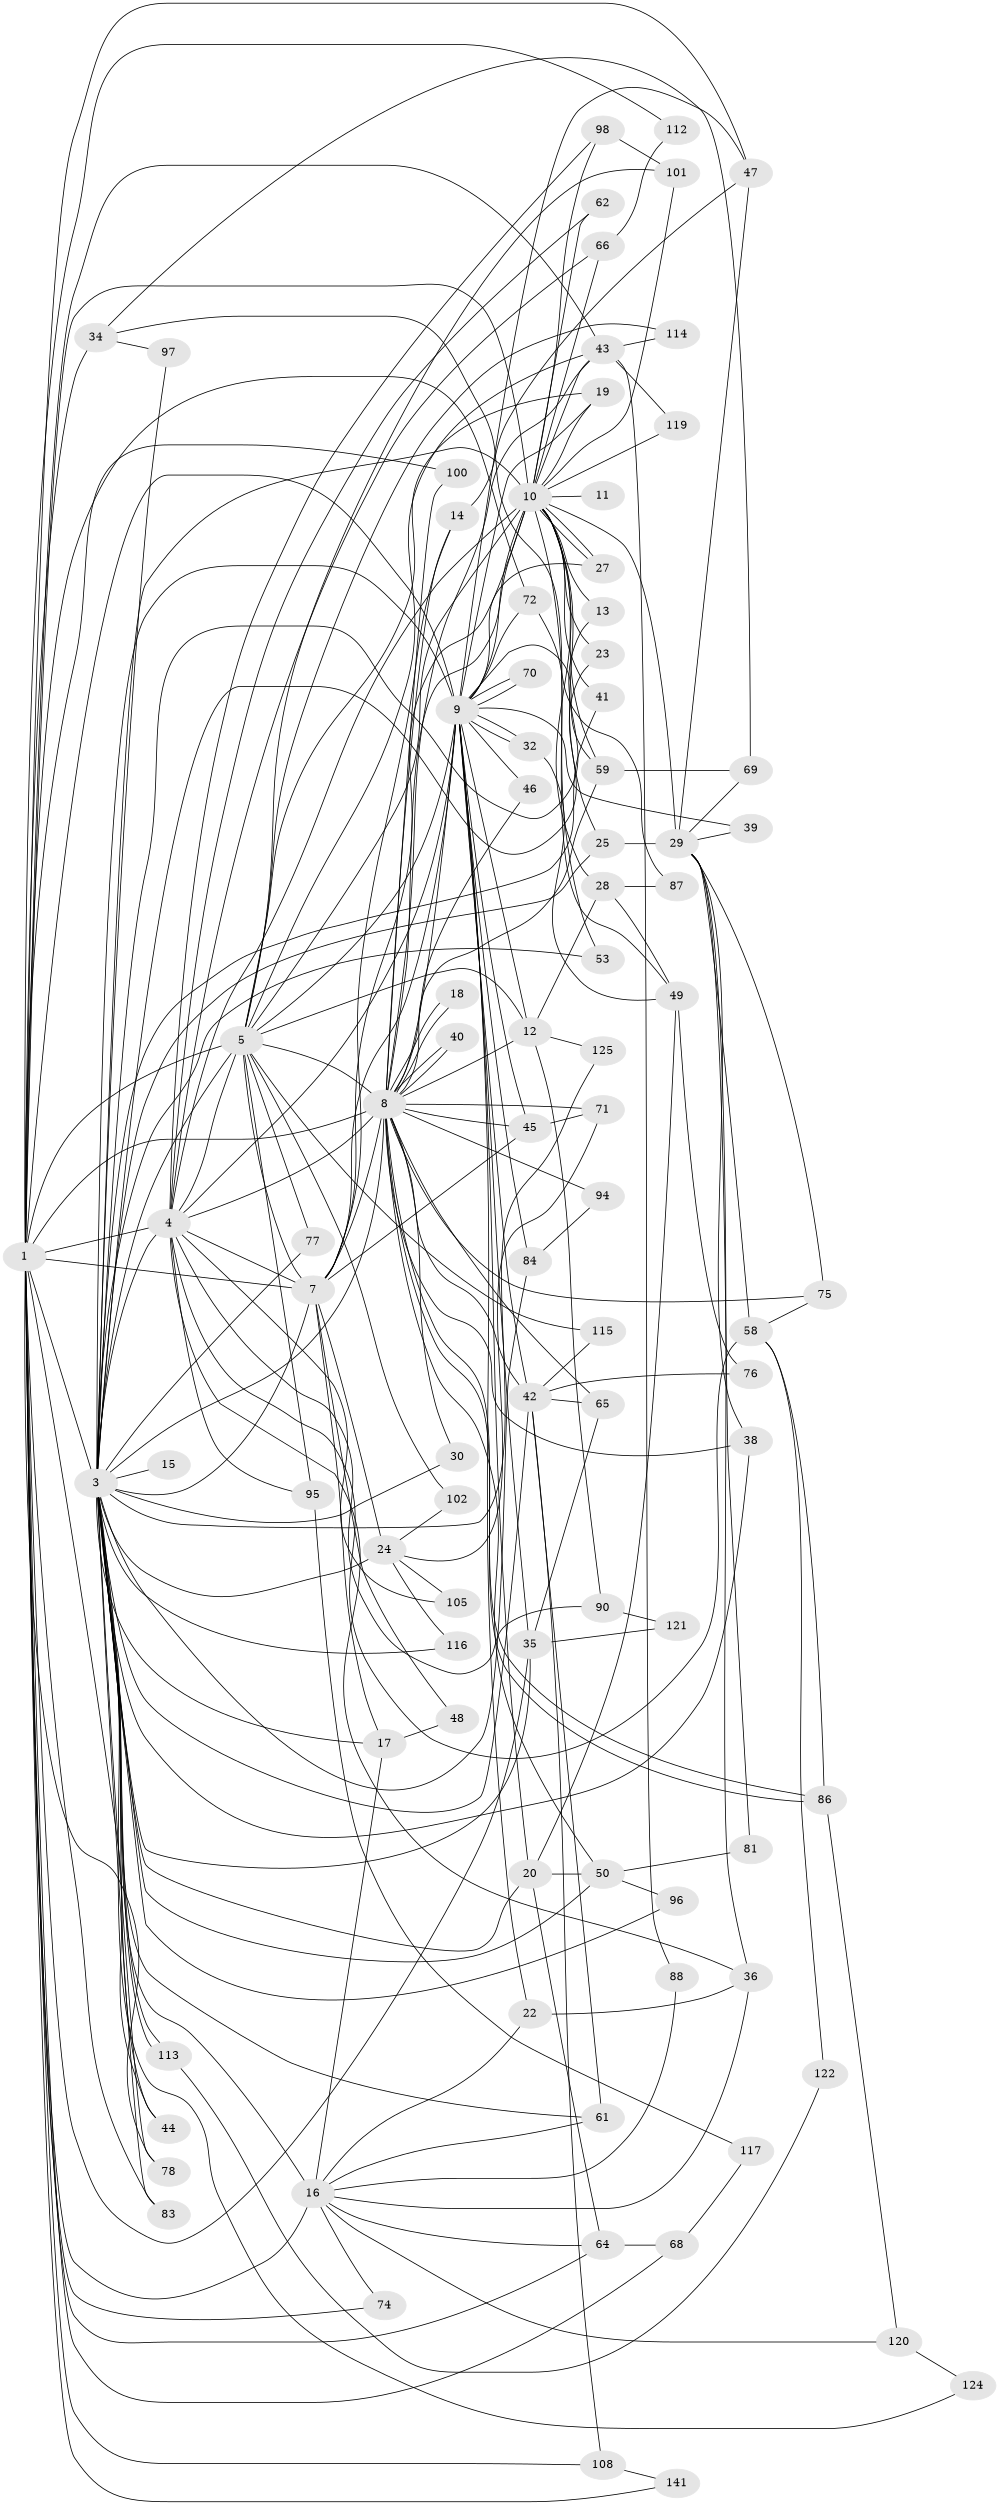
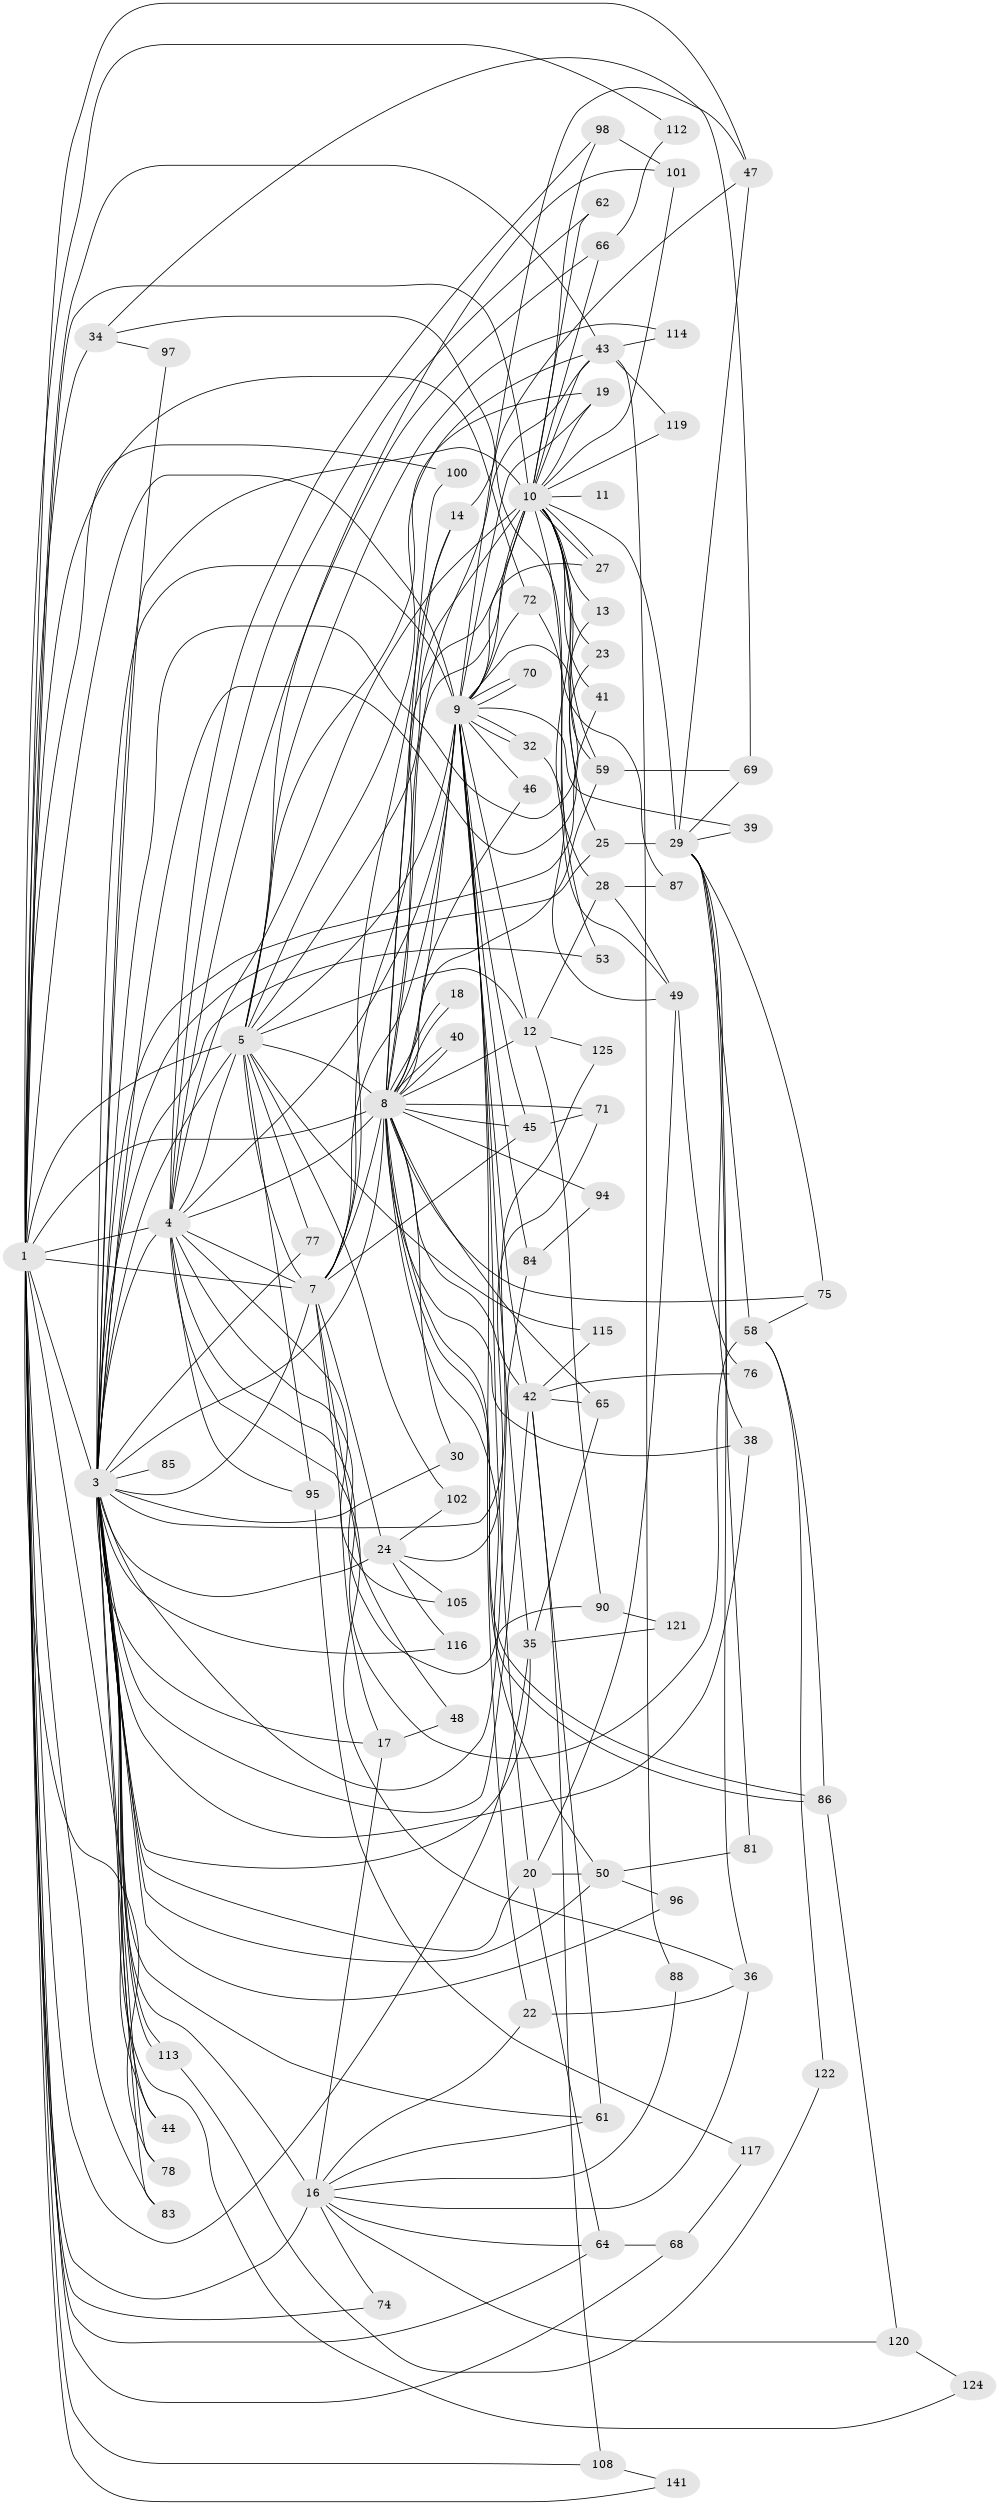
(169, 1465) -> (169, 1465)
